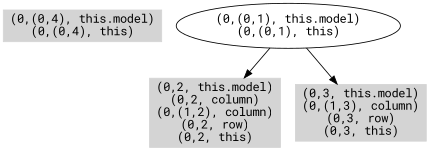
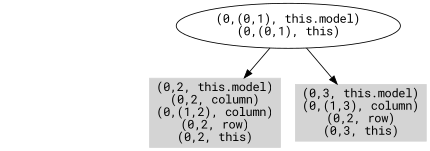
(82, 26) -> none
(361, 113) -> (361, 113)
